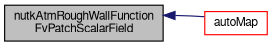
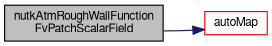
(190, 16) -> (178, 31)
